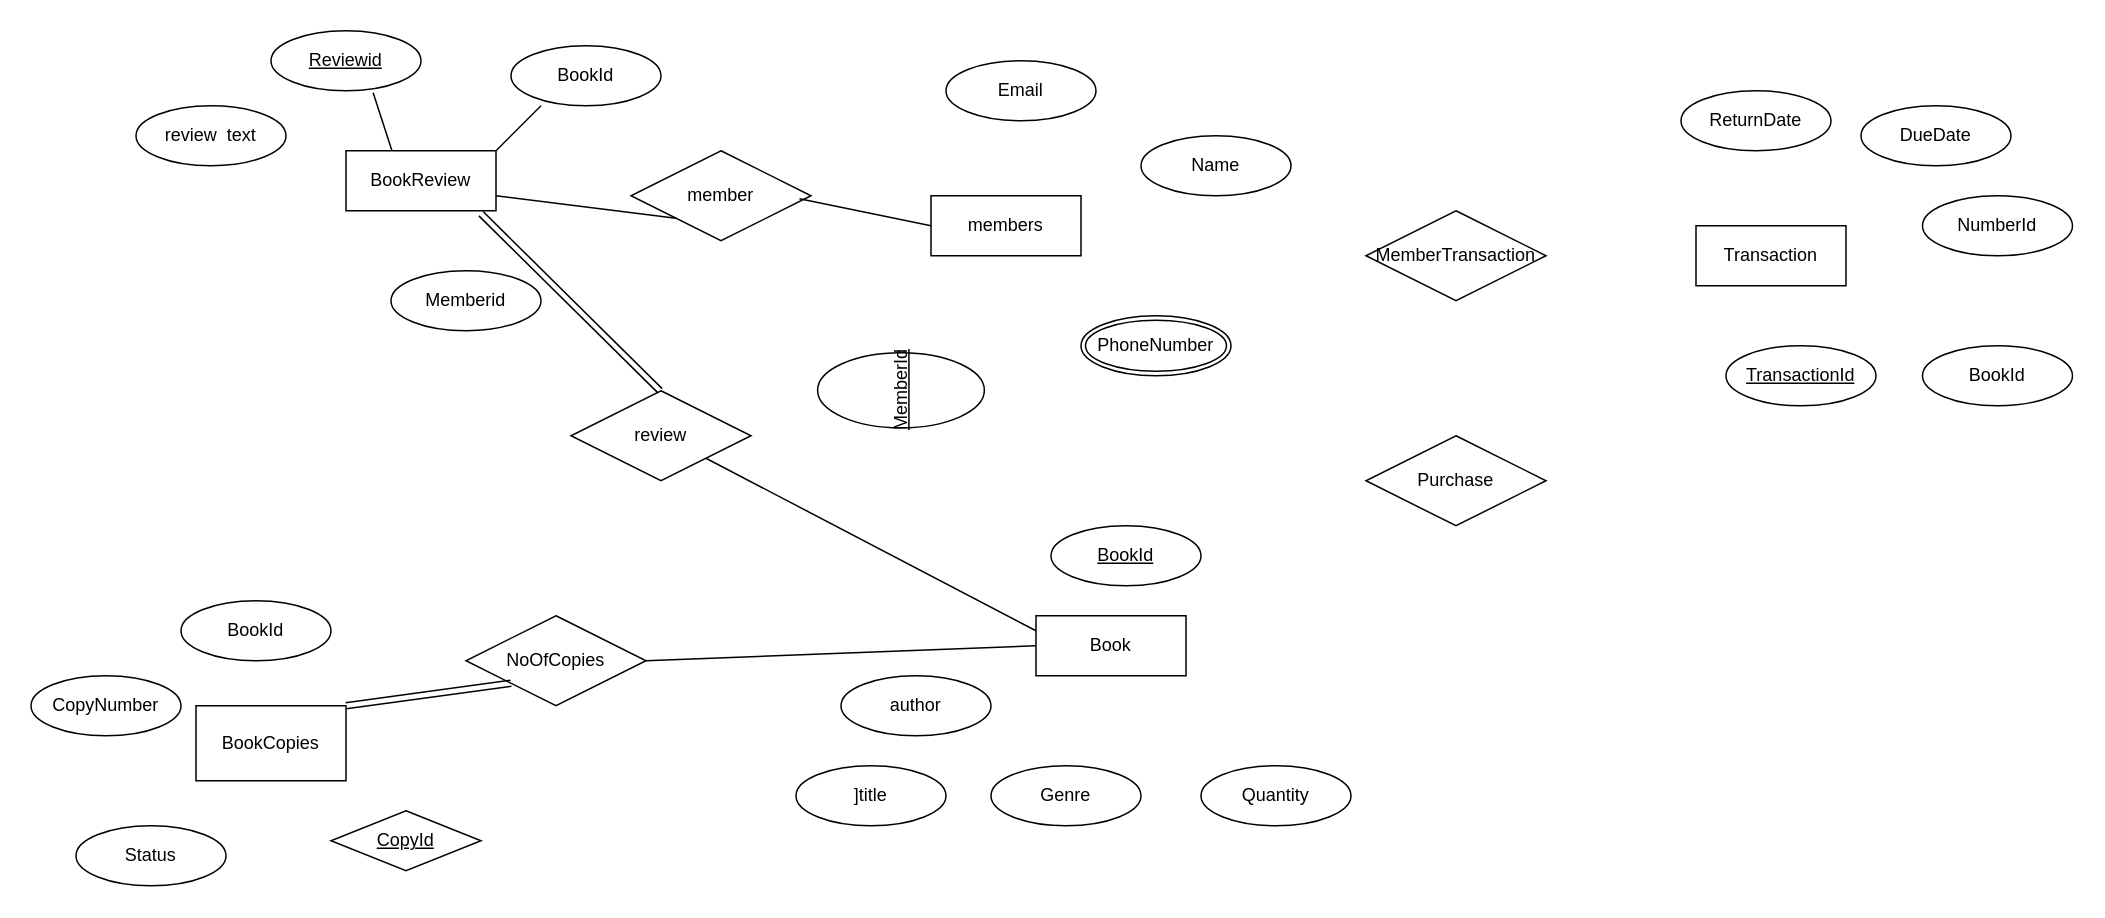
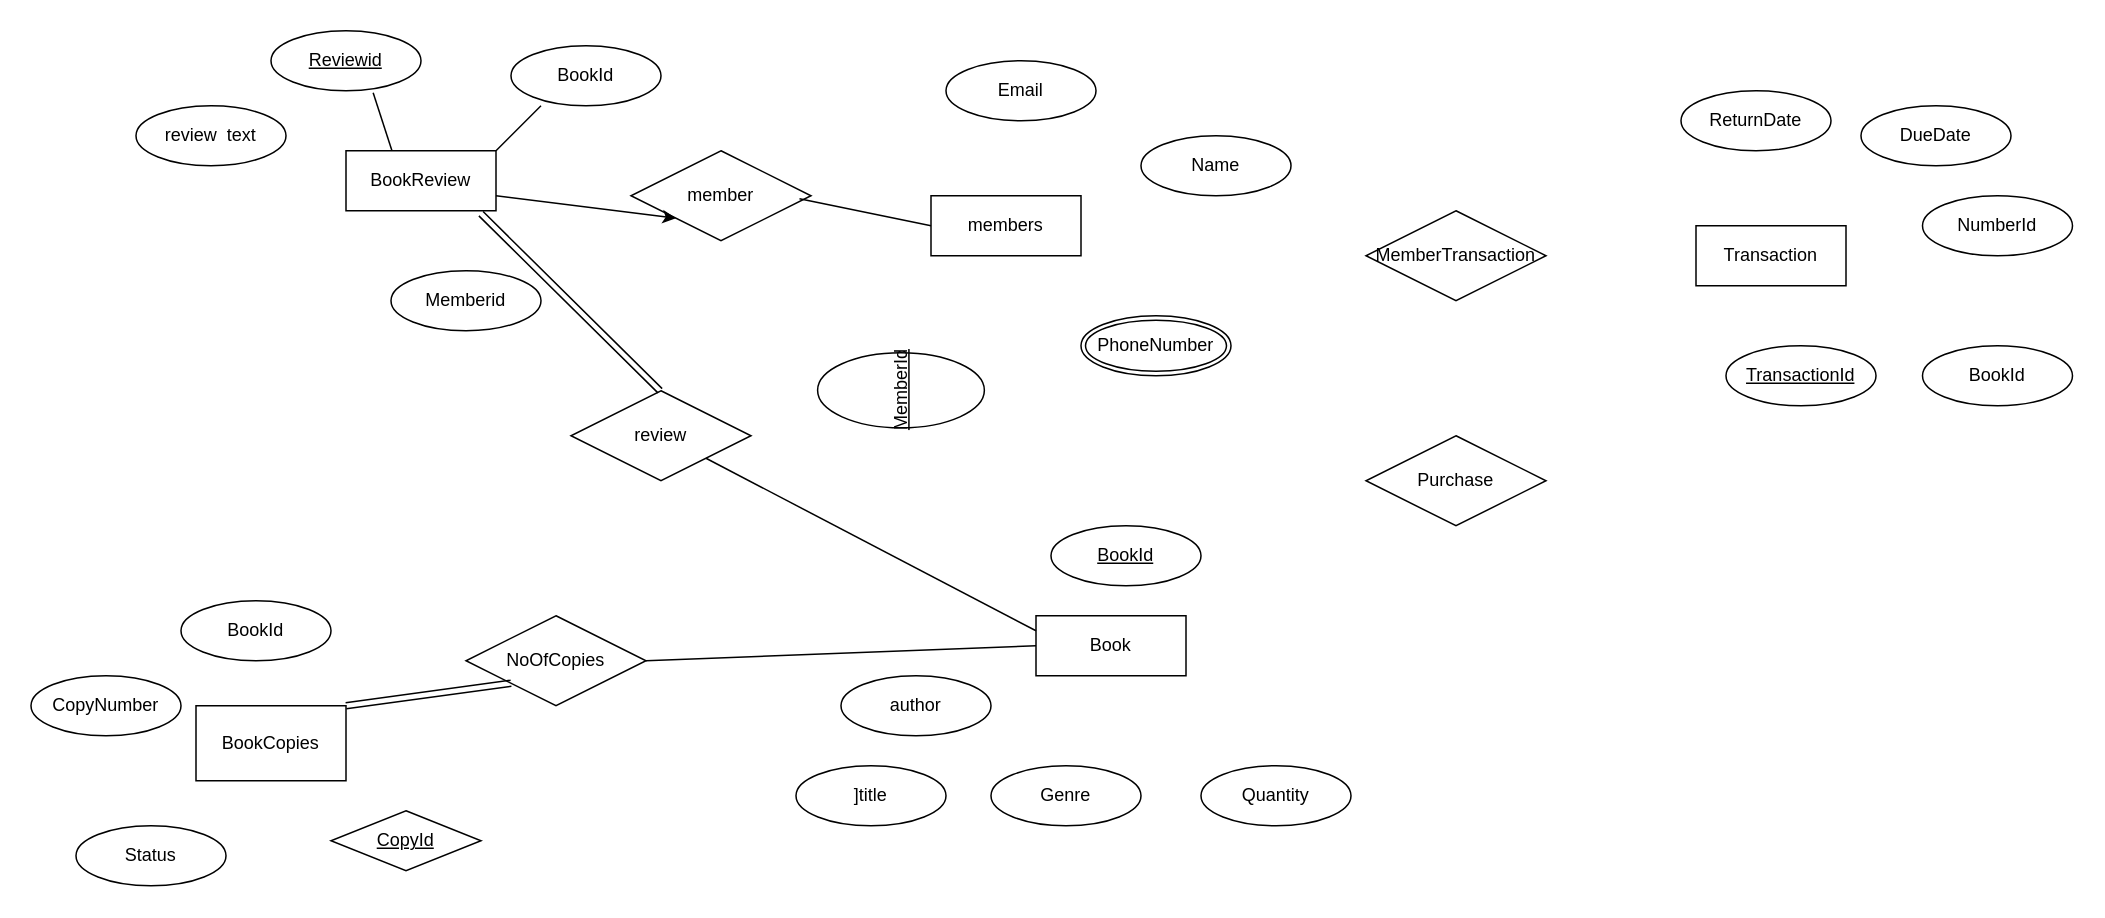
(667, 217) -> (664, 217)
